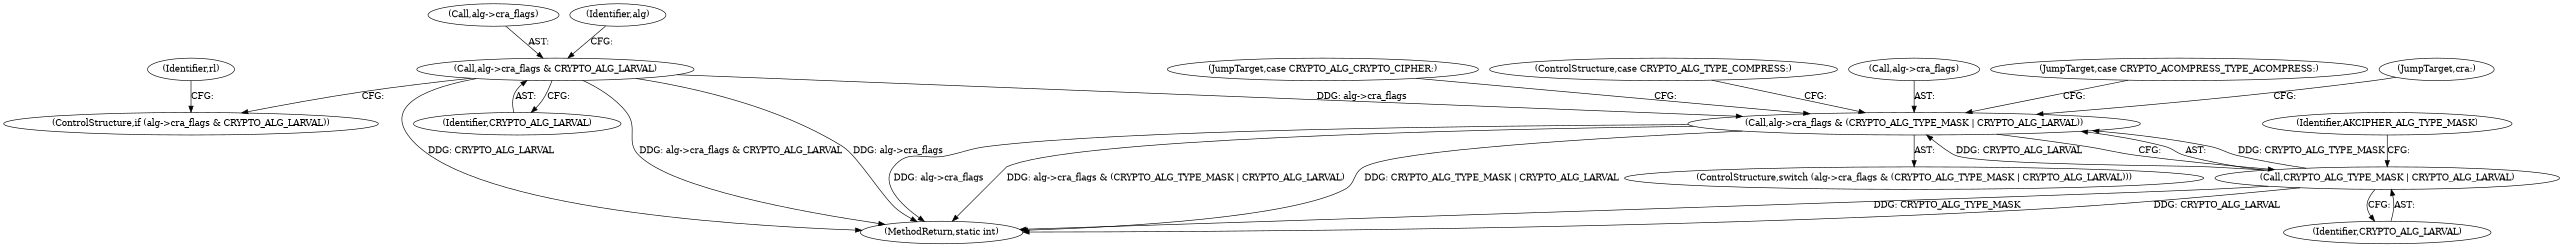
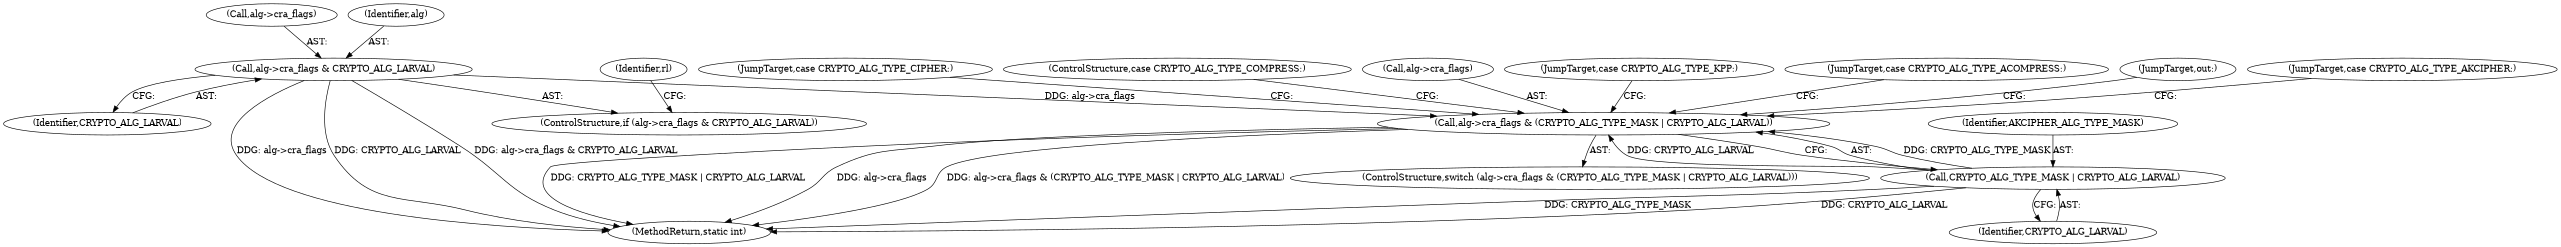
(603, 42) -> (380, 42)
(1323, 69) -> (845, 69)
none -> (1639, 69)
(2179, 69) -> (1947, 69)
none -> (2402, 69)
(2437, 69) -> (2178, 69)
(374, 97) -> (554, 97)
(2400, 151) -> (2065, 151)
